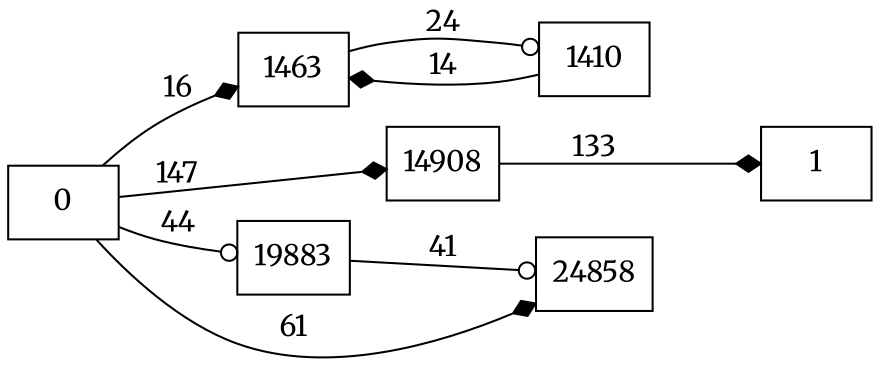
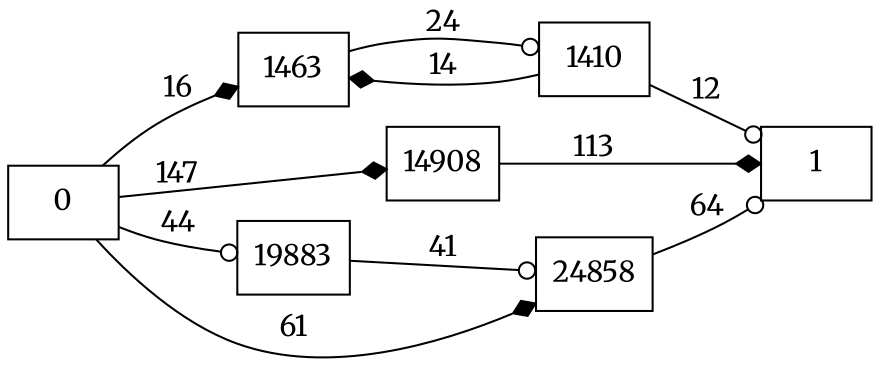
none -> (698, 108)
(594, 148) -> (594, 148)
none -> (701, 234)
